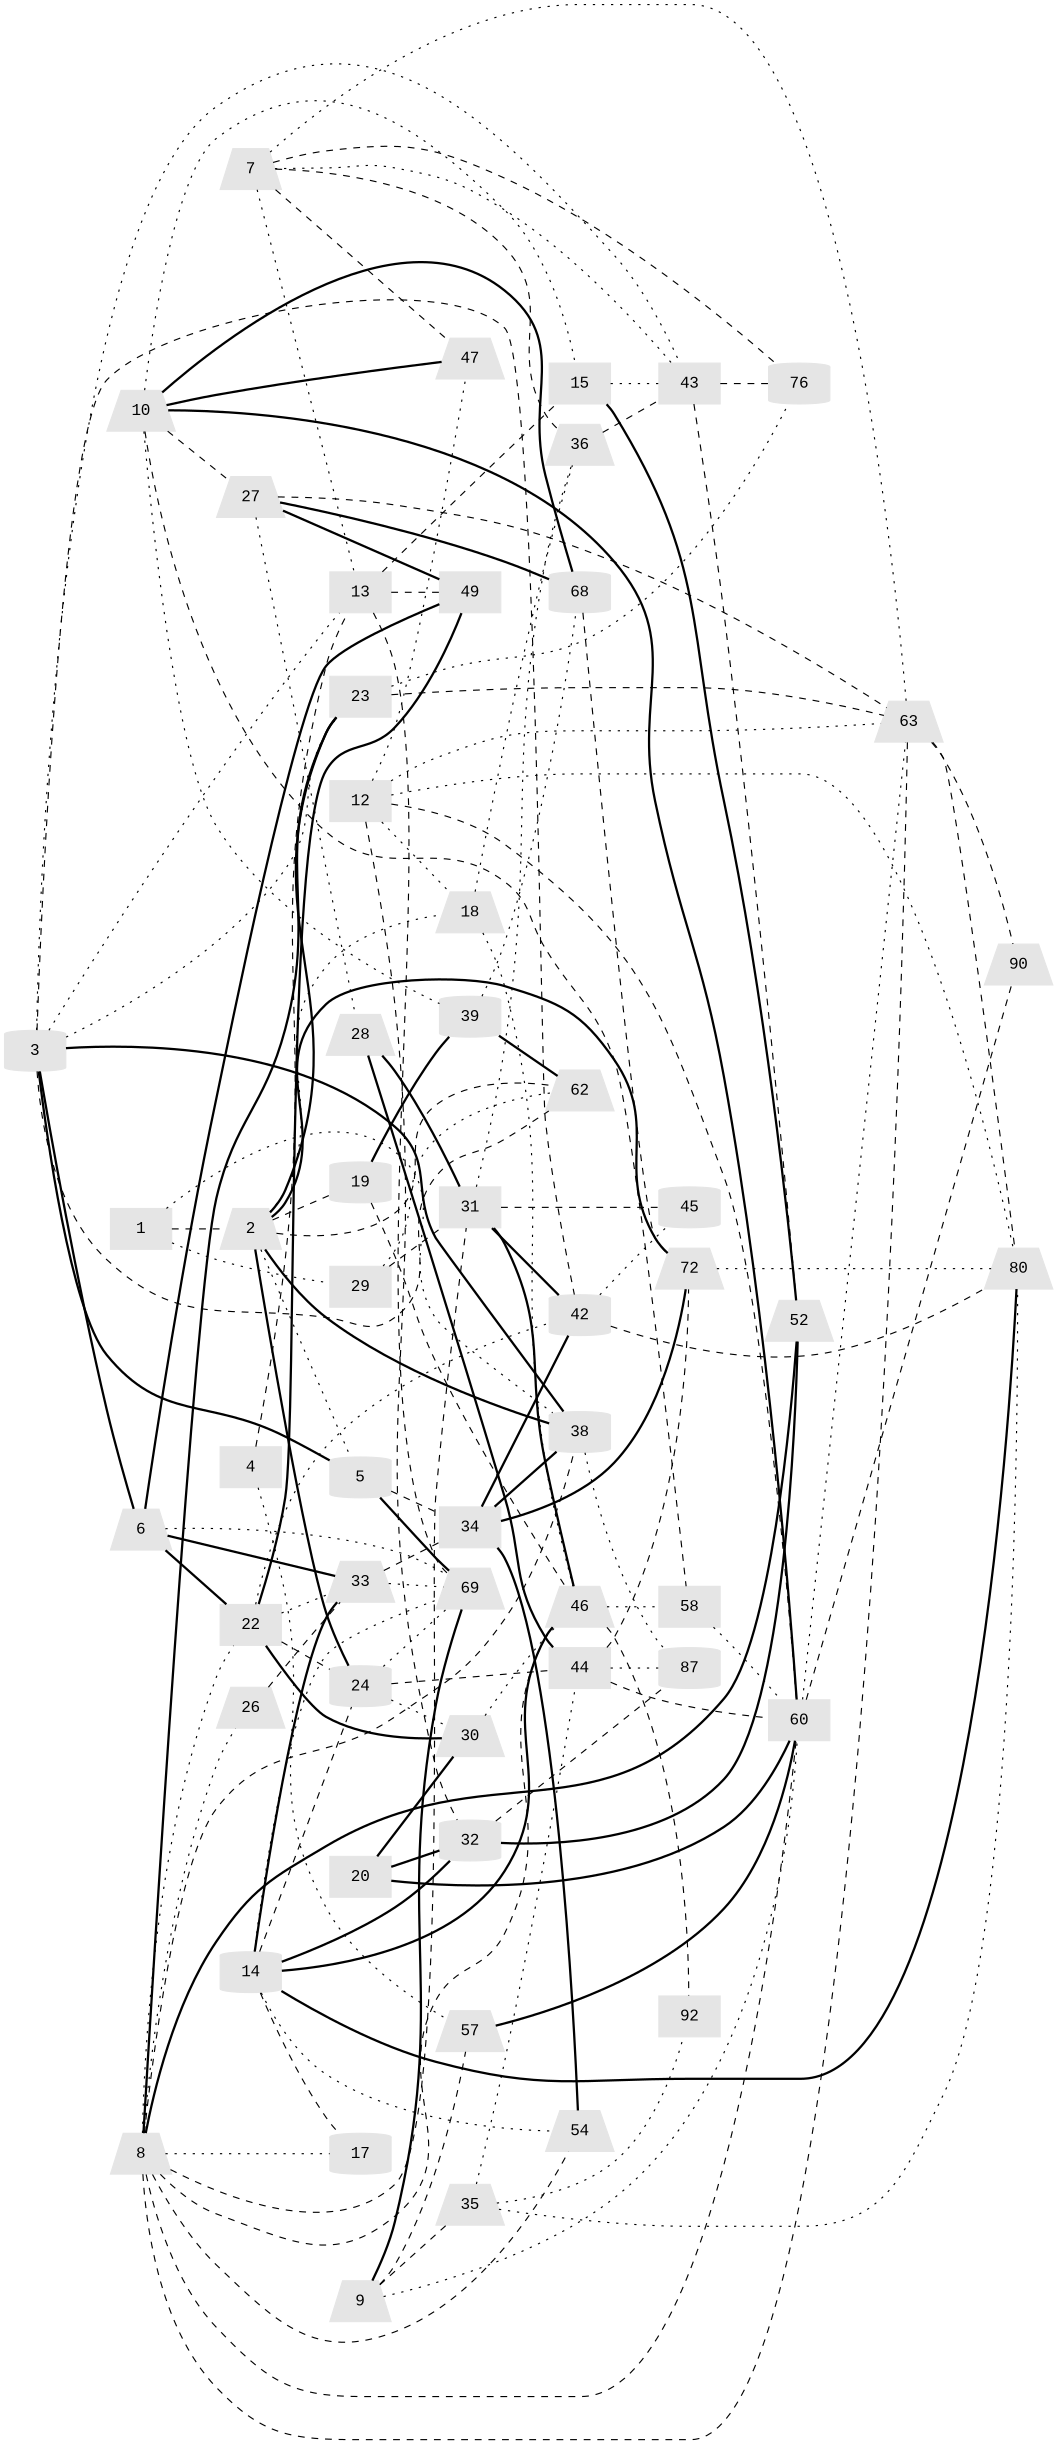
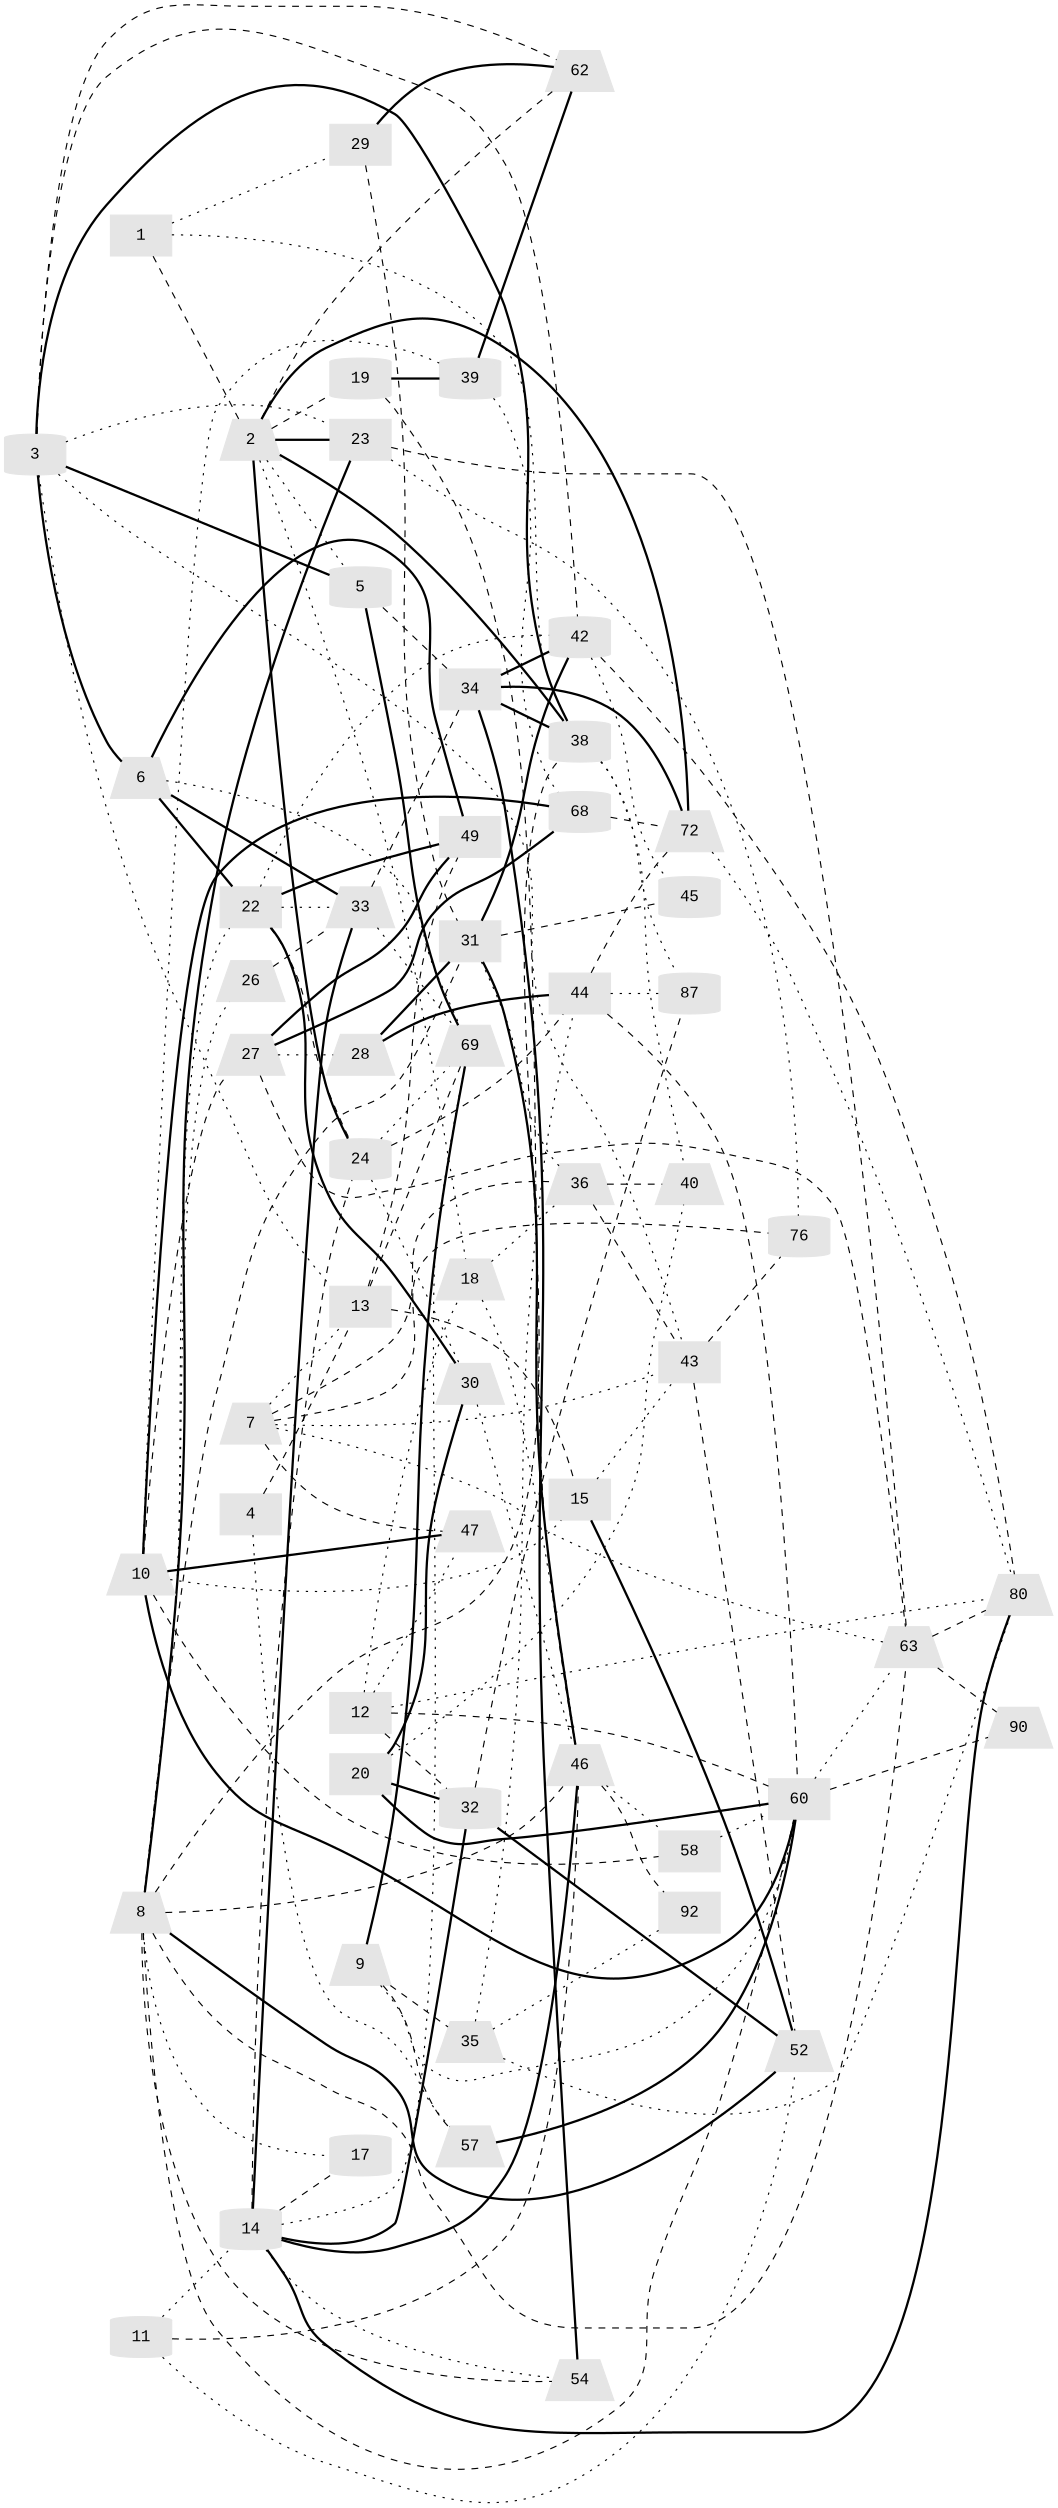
(631, 731) -> none
(427, 1149) -> (456, 70)
none -> (690, 1184)
none -> (141, 2337)
